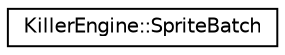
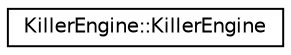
(143, 28) -> (146, 28)
